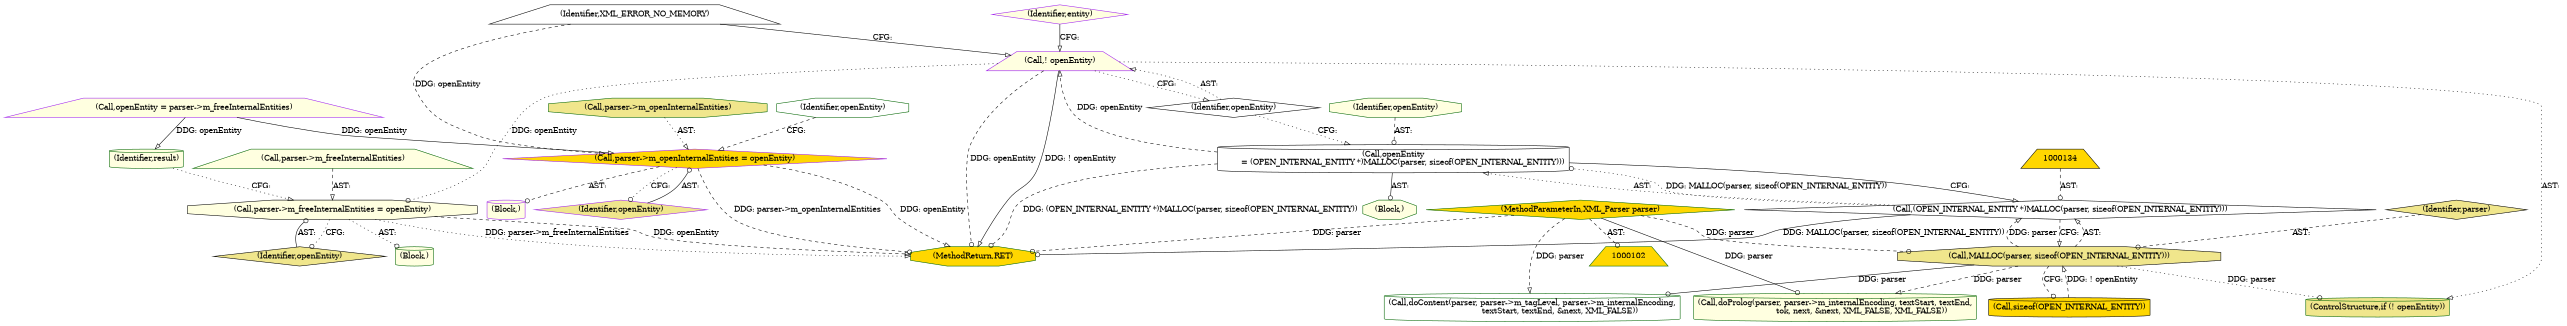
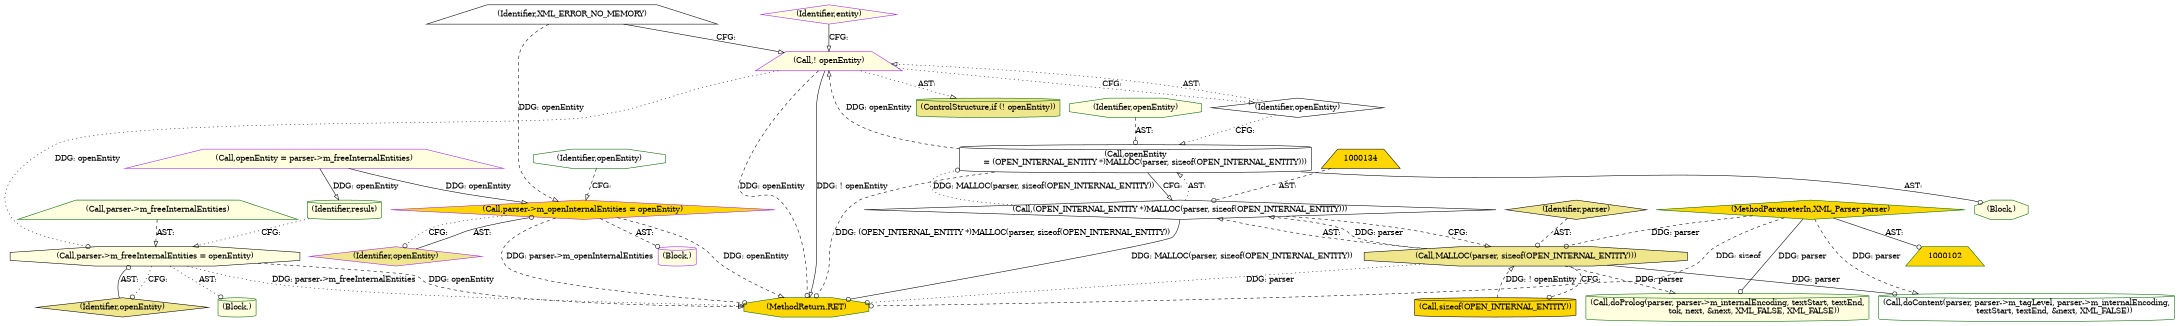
(658, 108) -> none
(1603, 231) -> (1875, 232)
(1337, 233) -> (1738, 256)
(2218, 282) -> (1147, 283)
